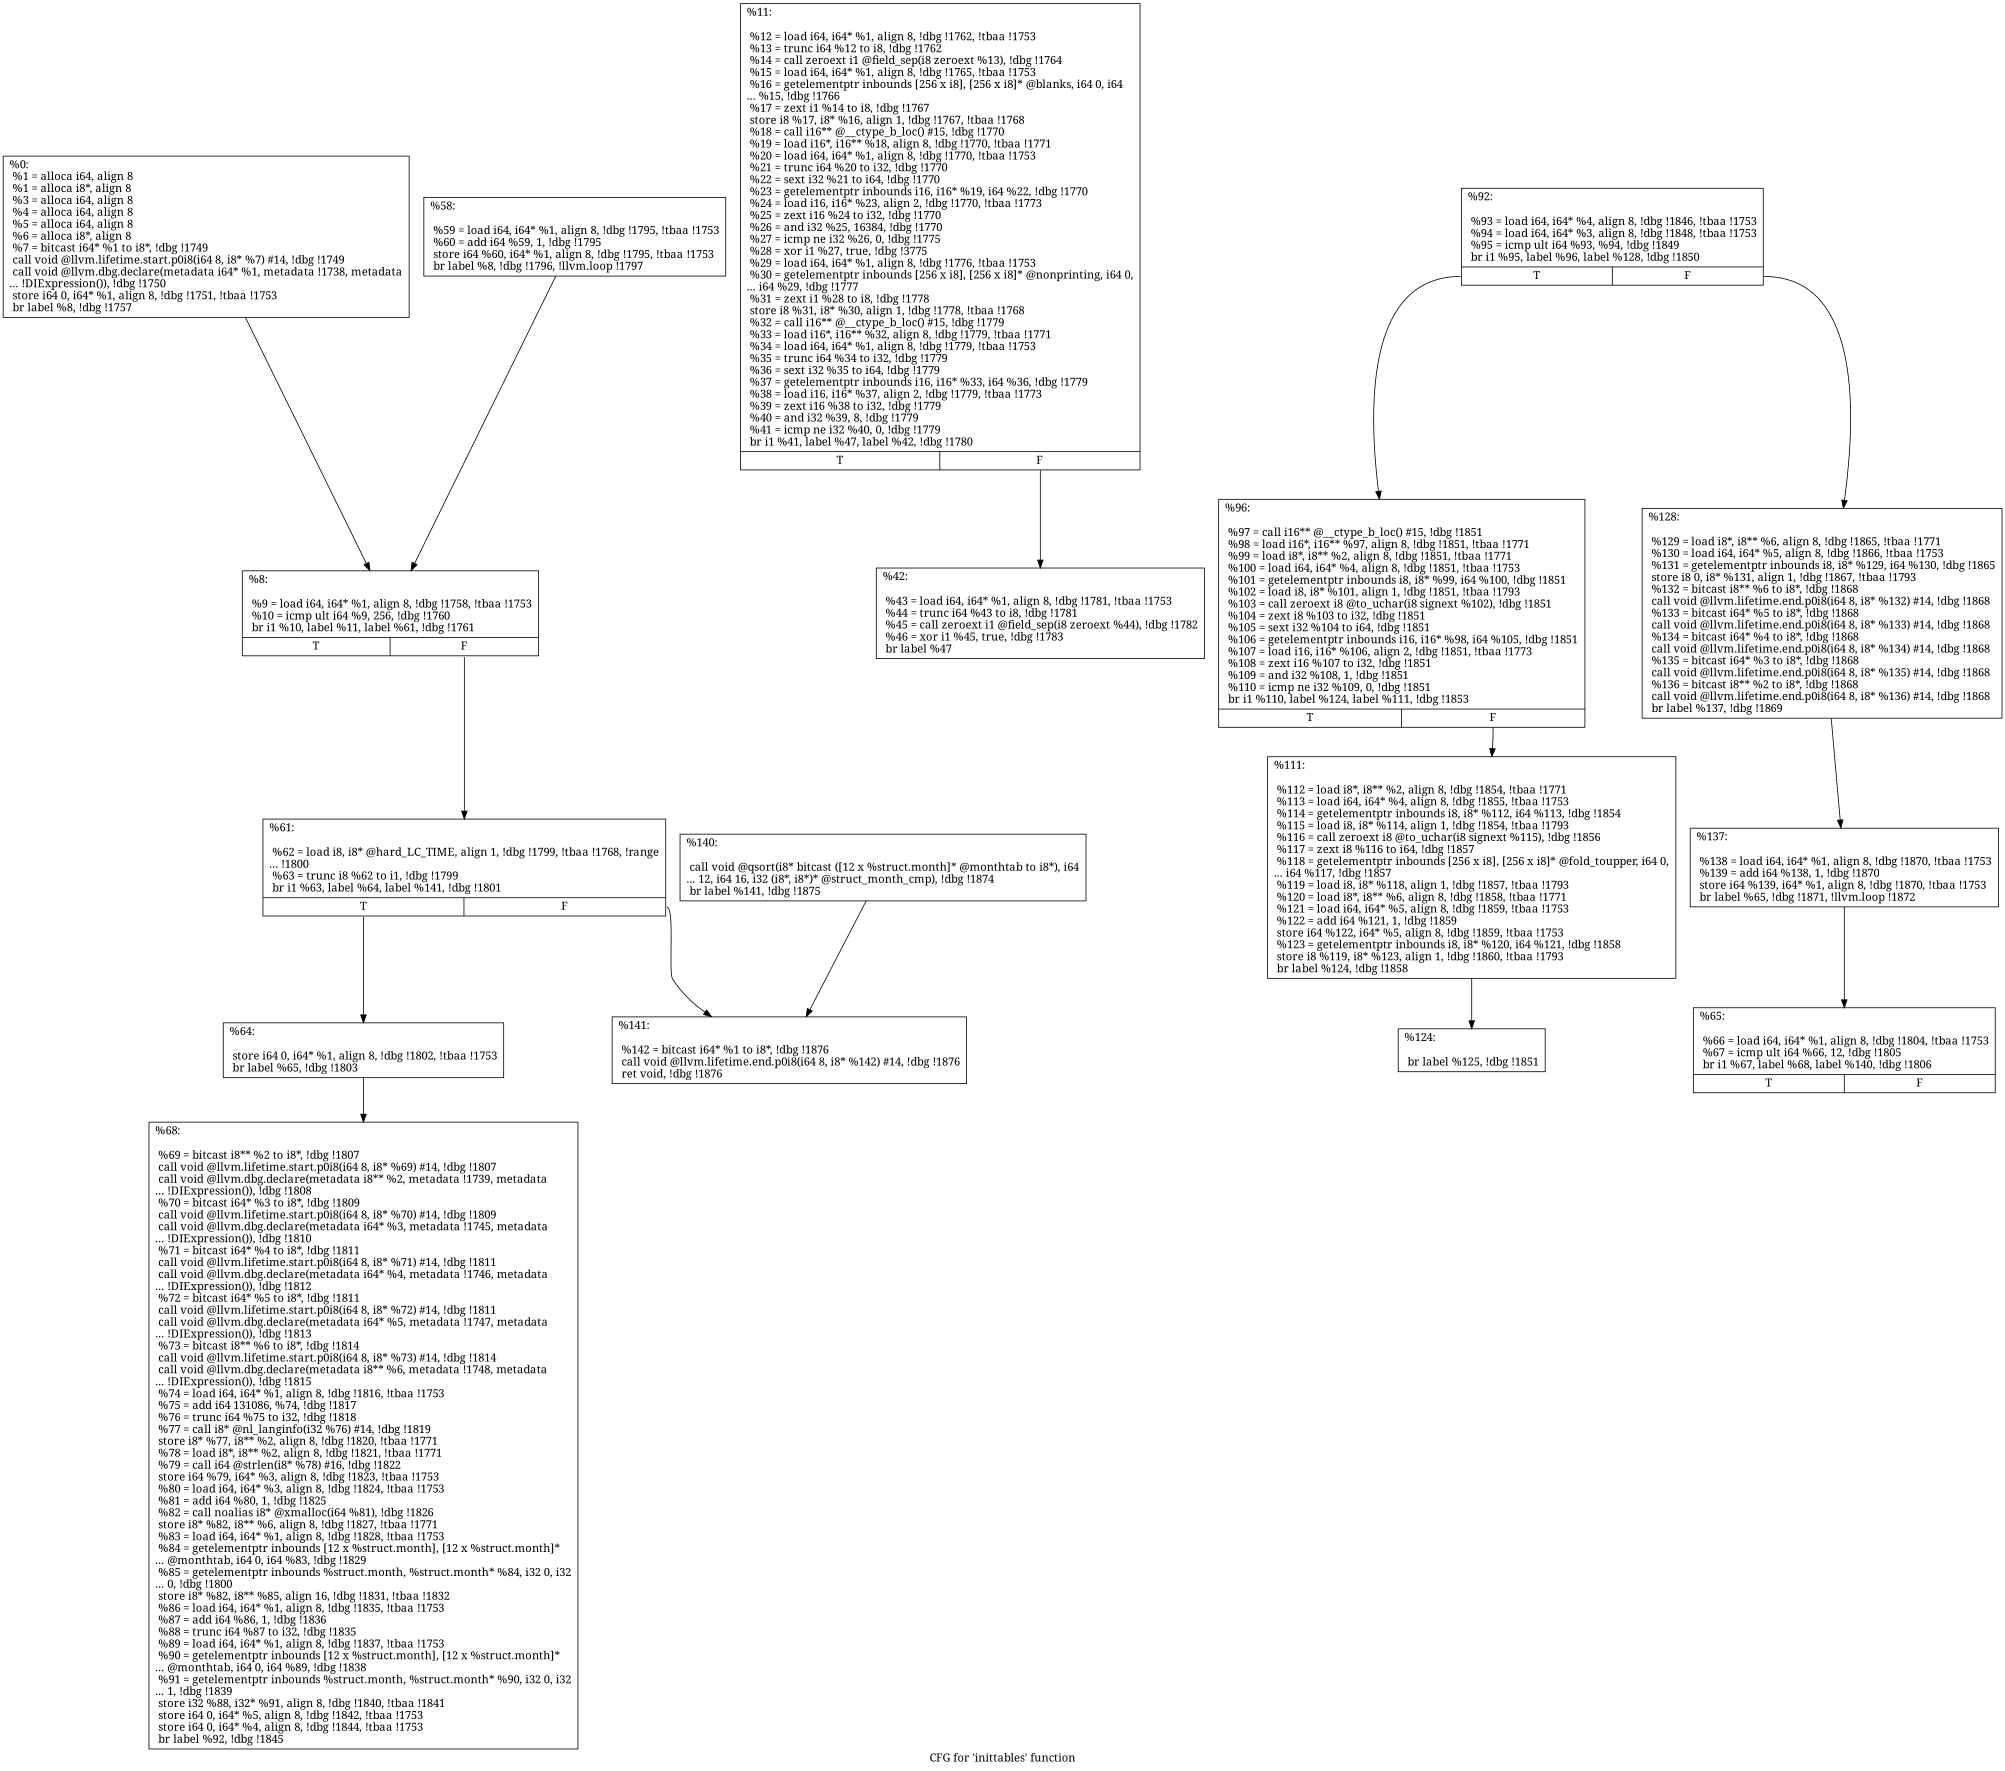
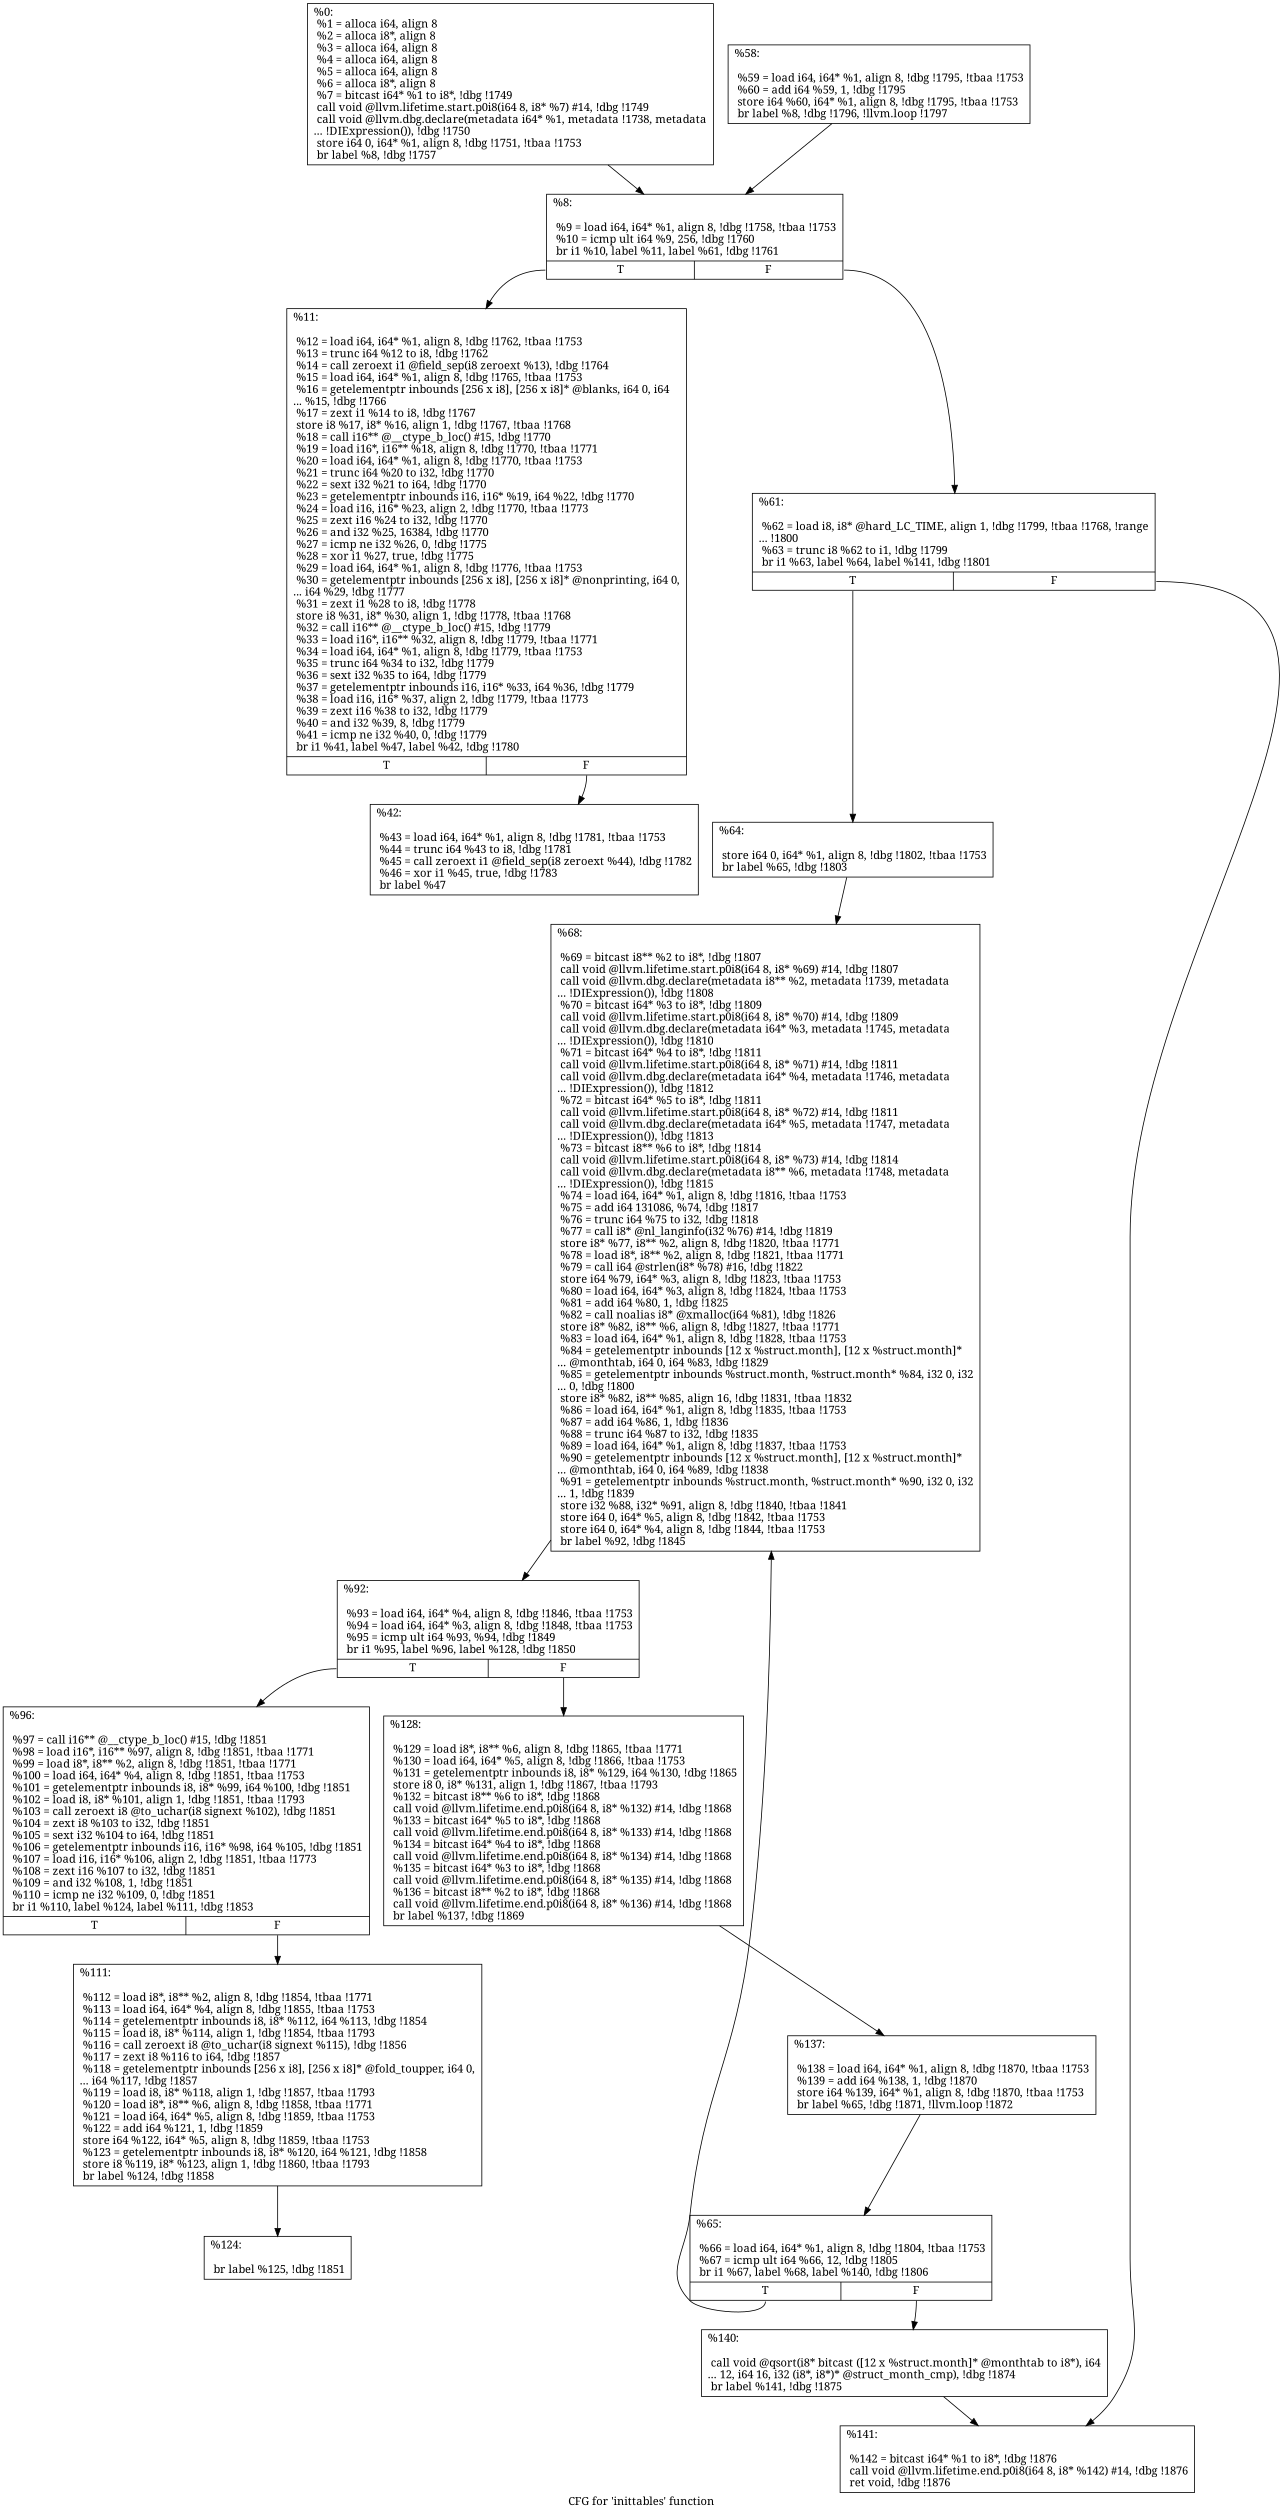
(71, 189) -> (375, 36)
(837, 251) -> (384, 557)
none -> (513, 278)
none -> (539, 1557)
none -> (744, 1976)
none -> (916, 2311)
